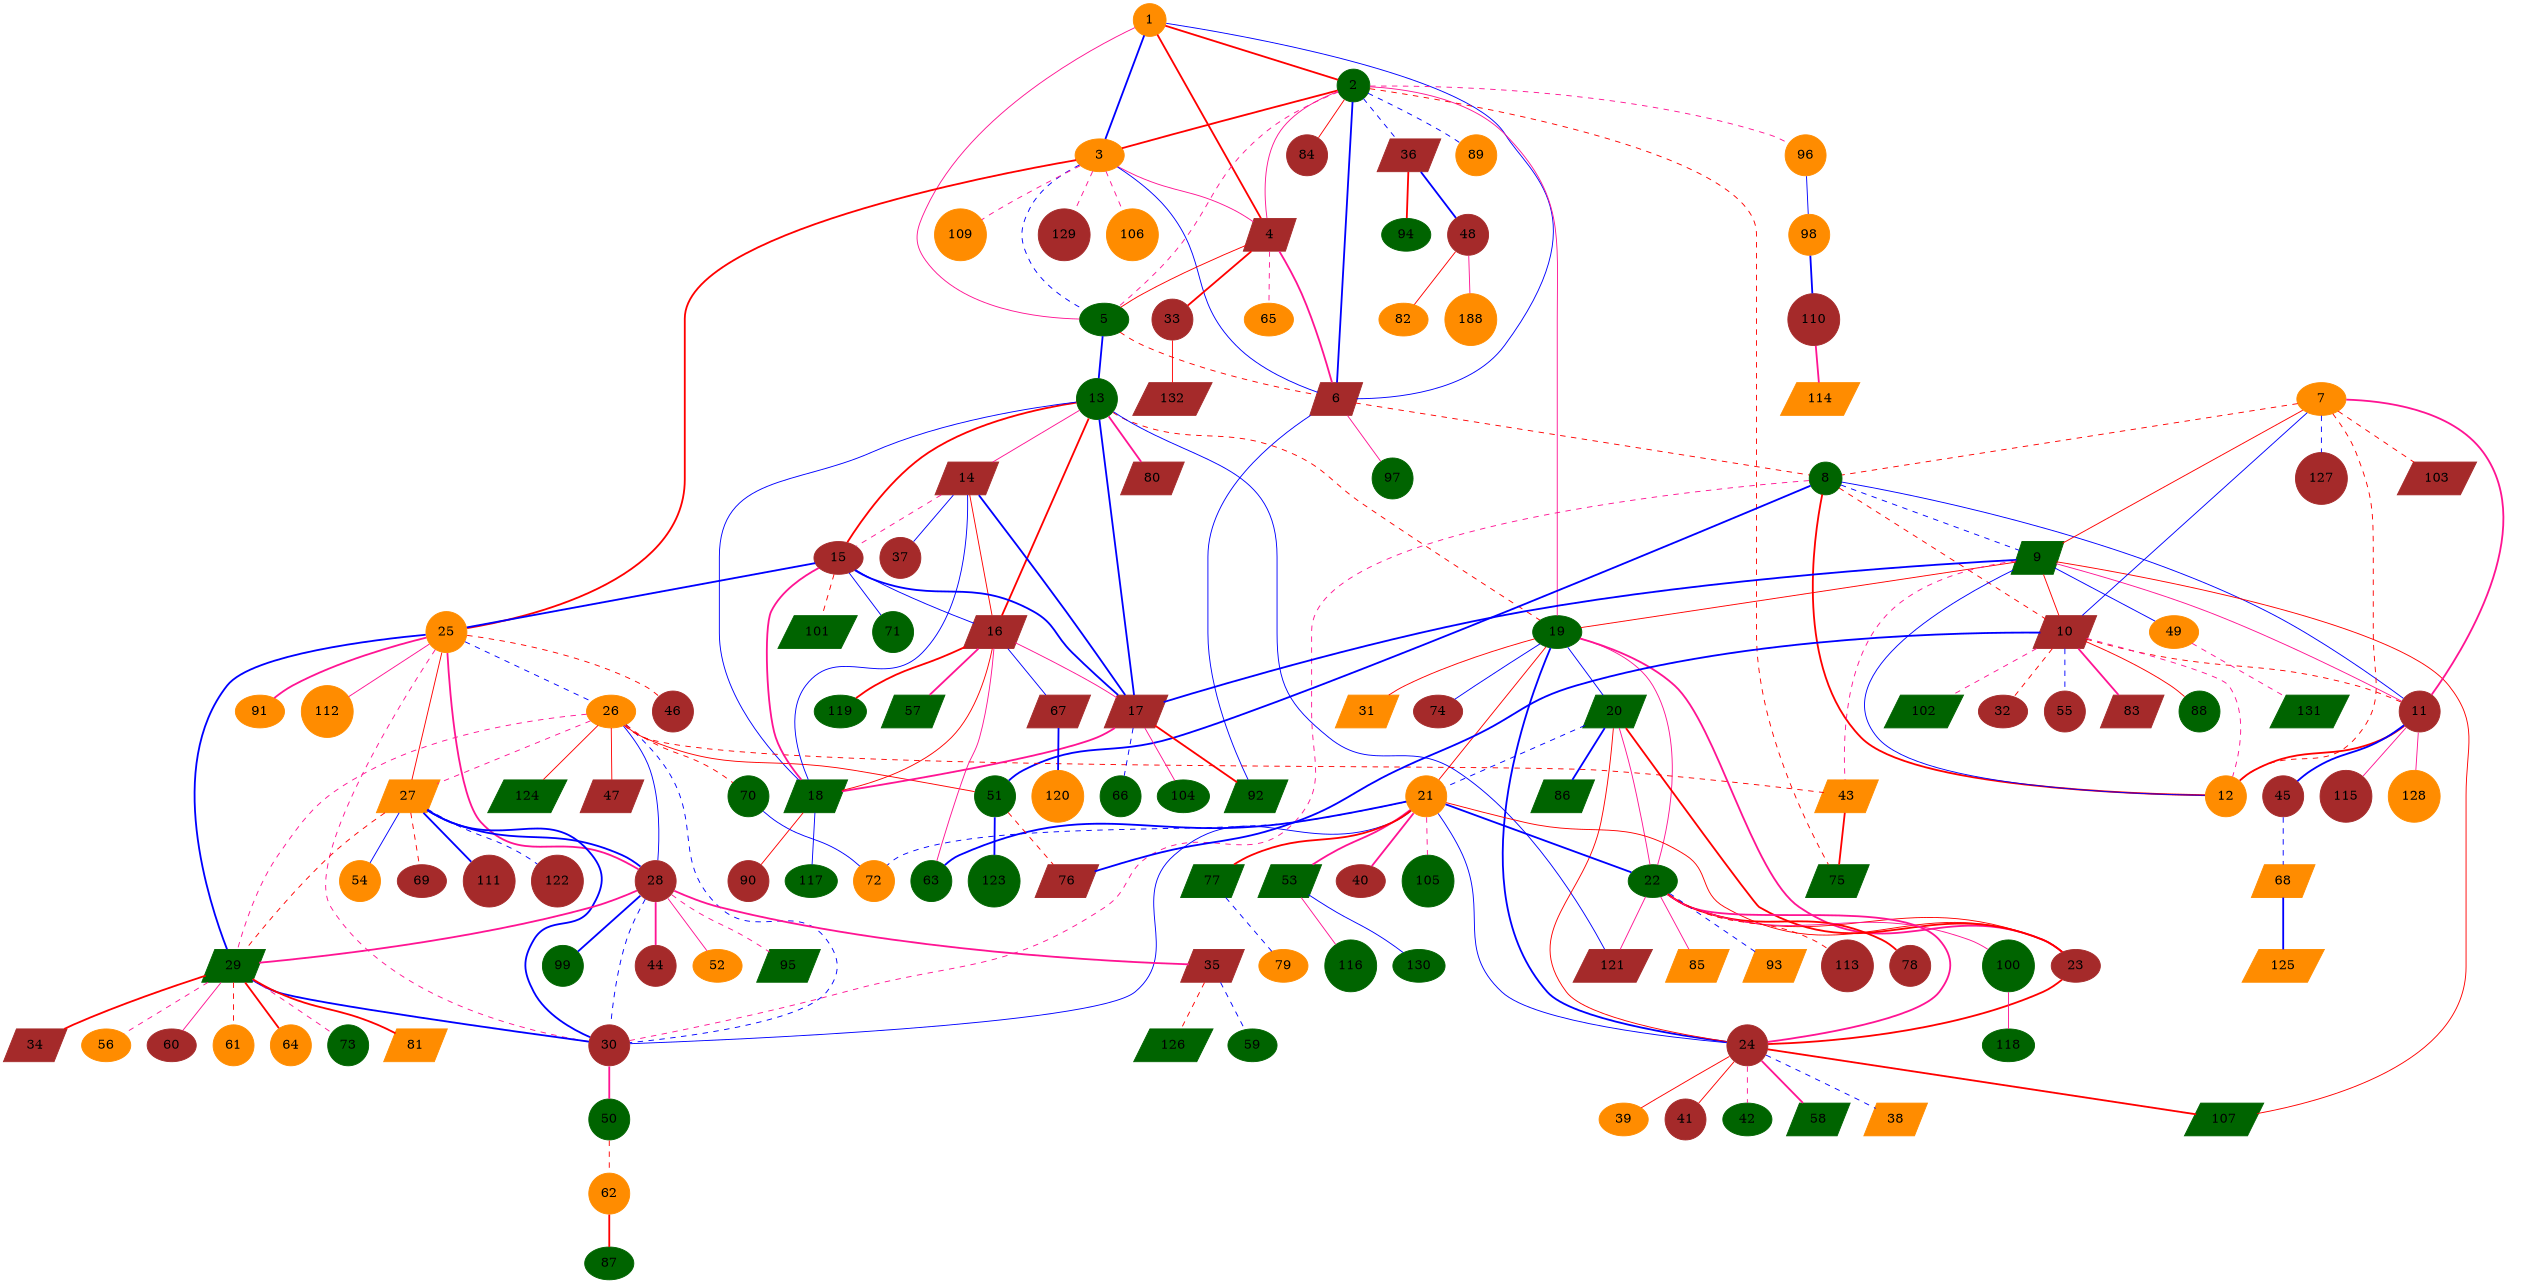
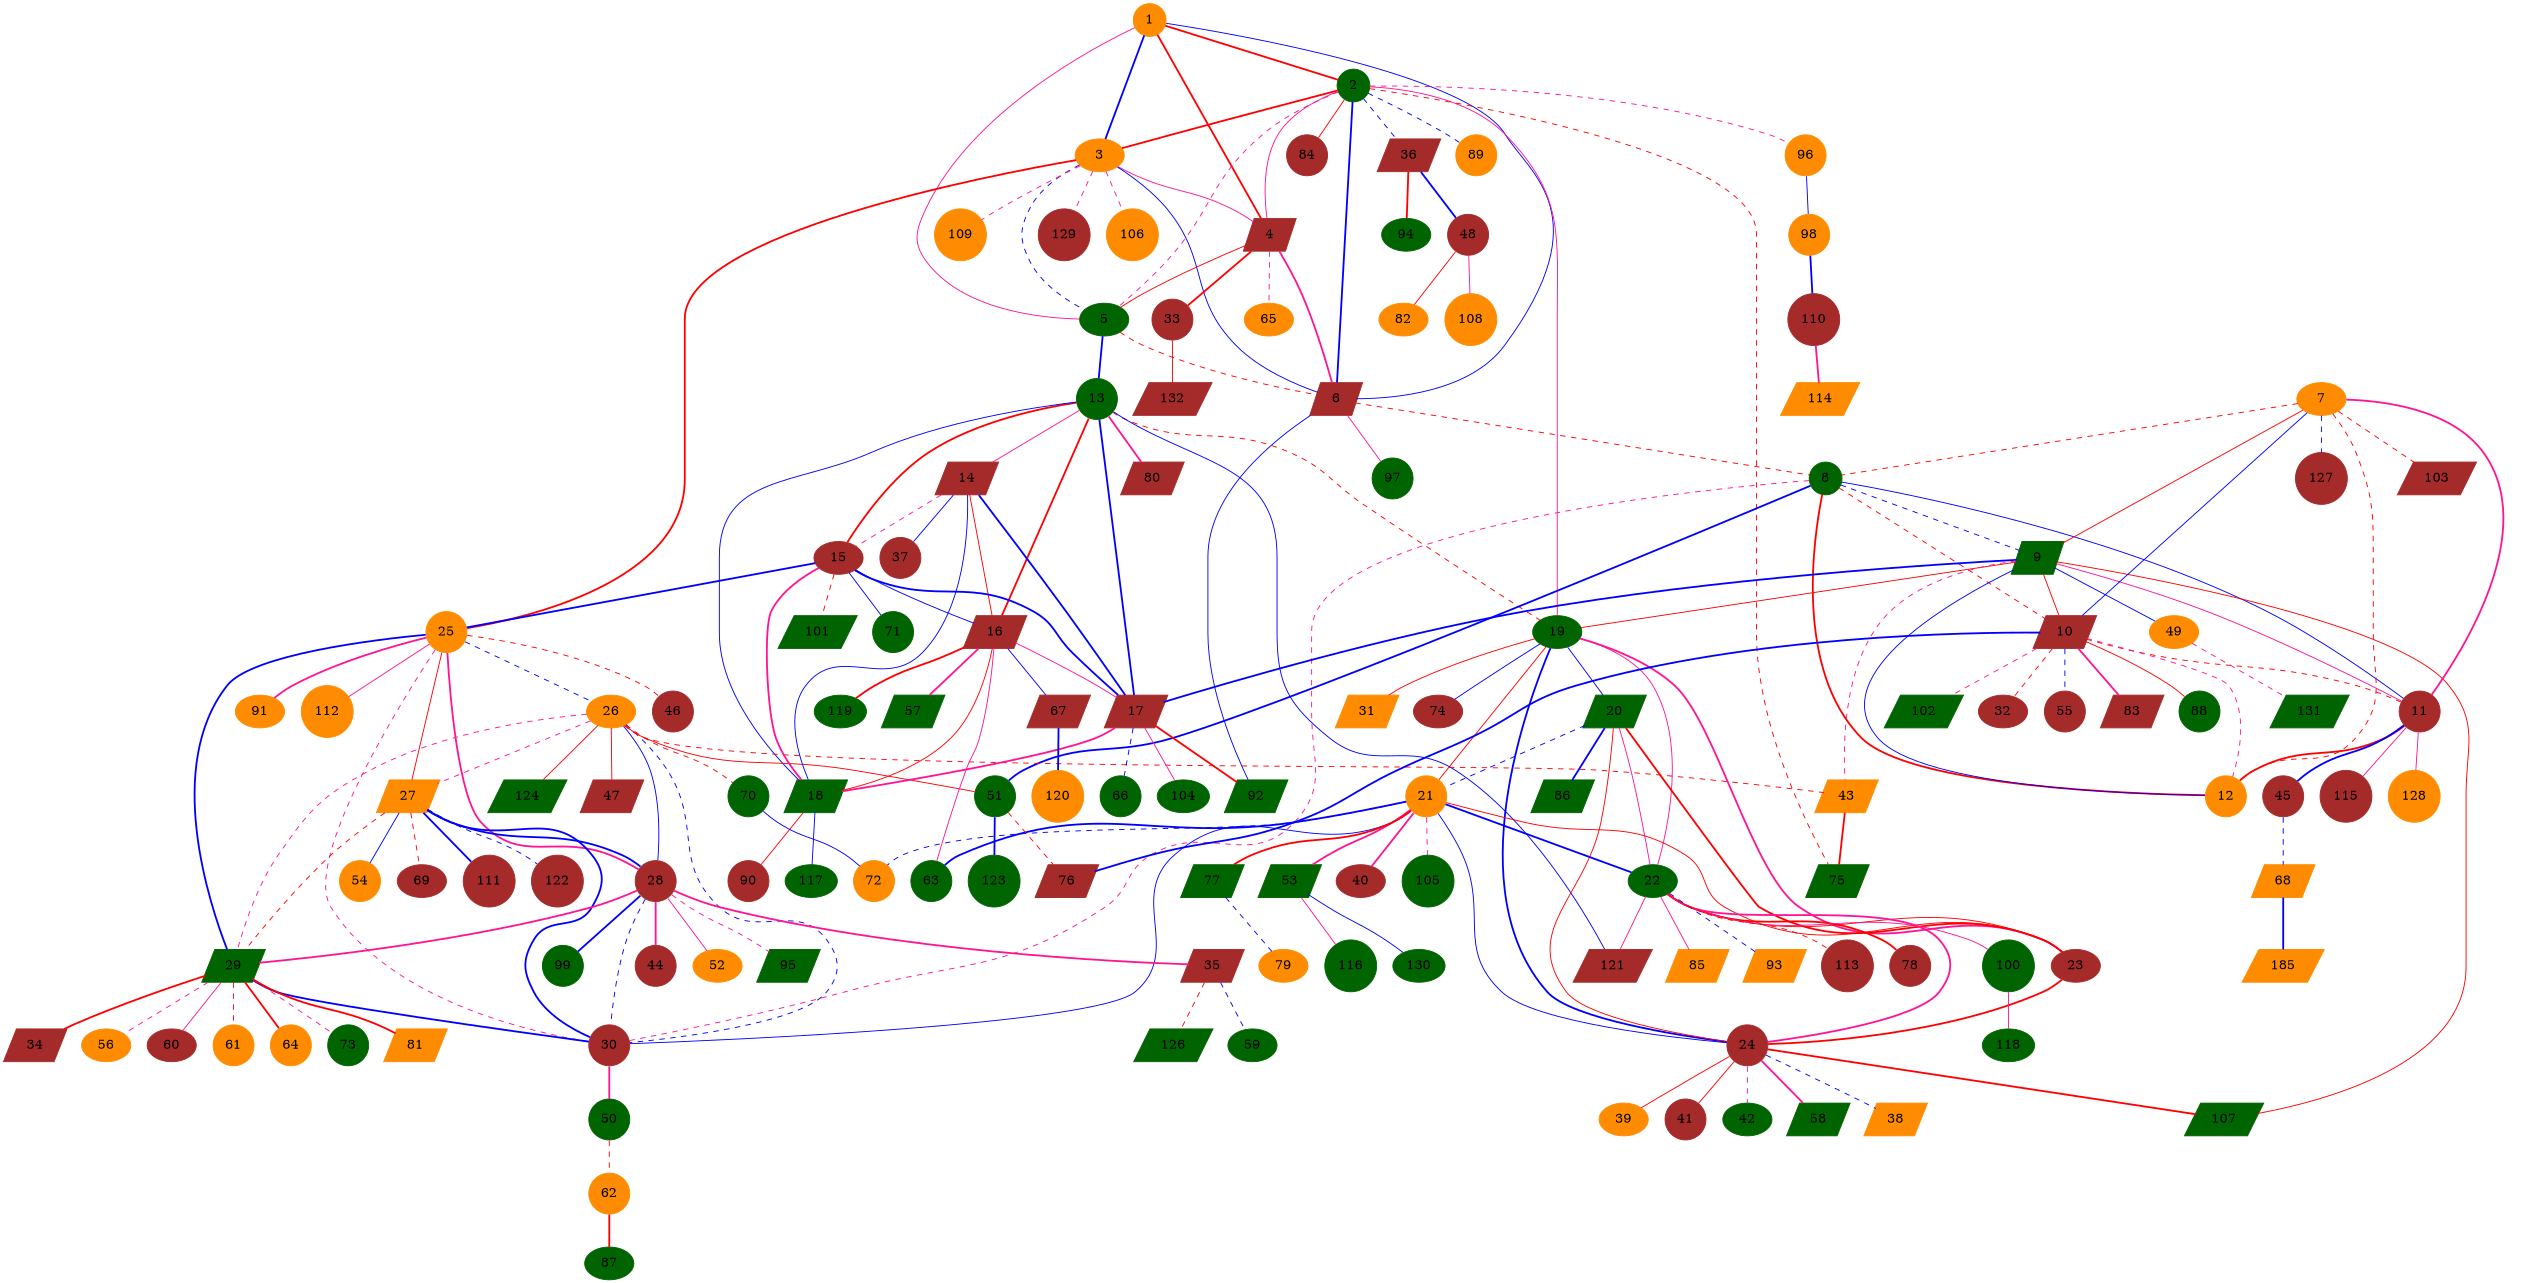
(1471, 320) -> (1471, 320)
(2283, 966) -> (2283, 966)
